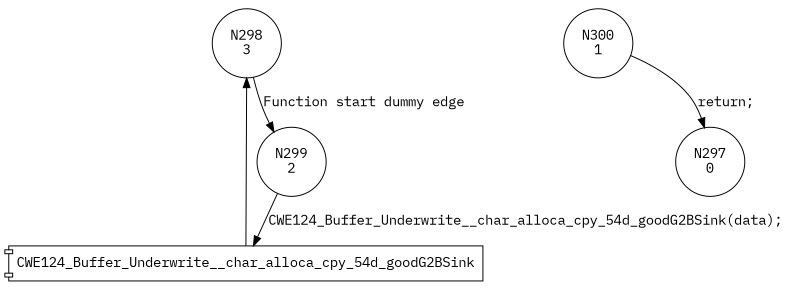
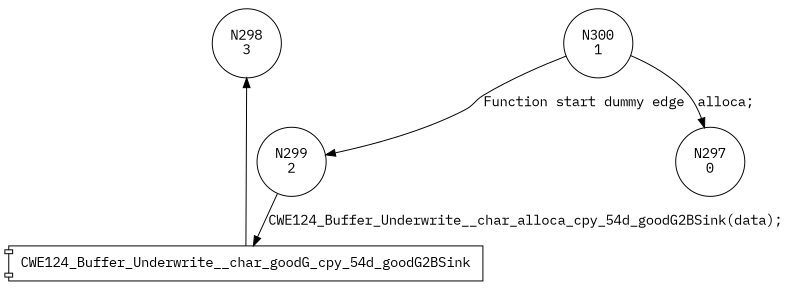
(260, 101) -> (455, 115)
(726, 103) -> (726, 103)
(246, 263) -> (246, 263)
